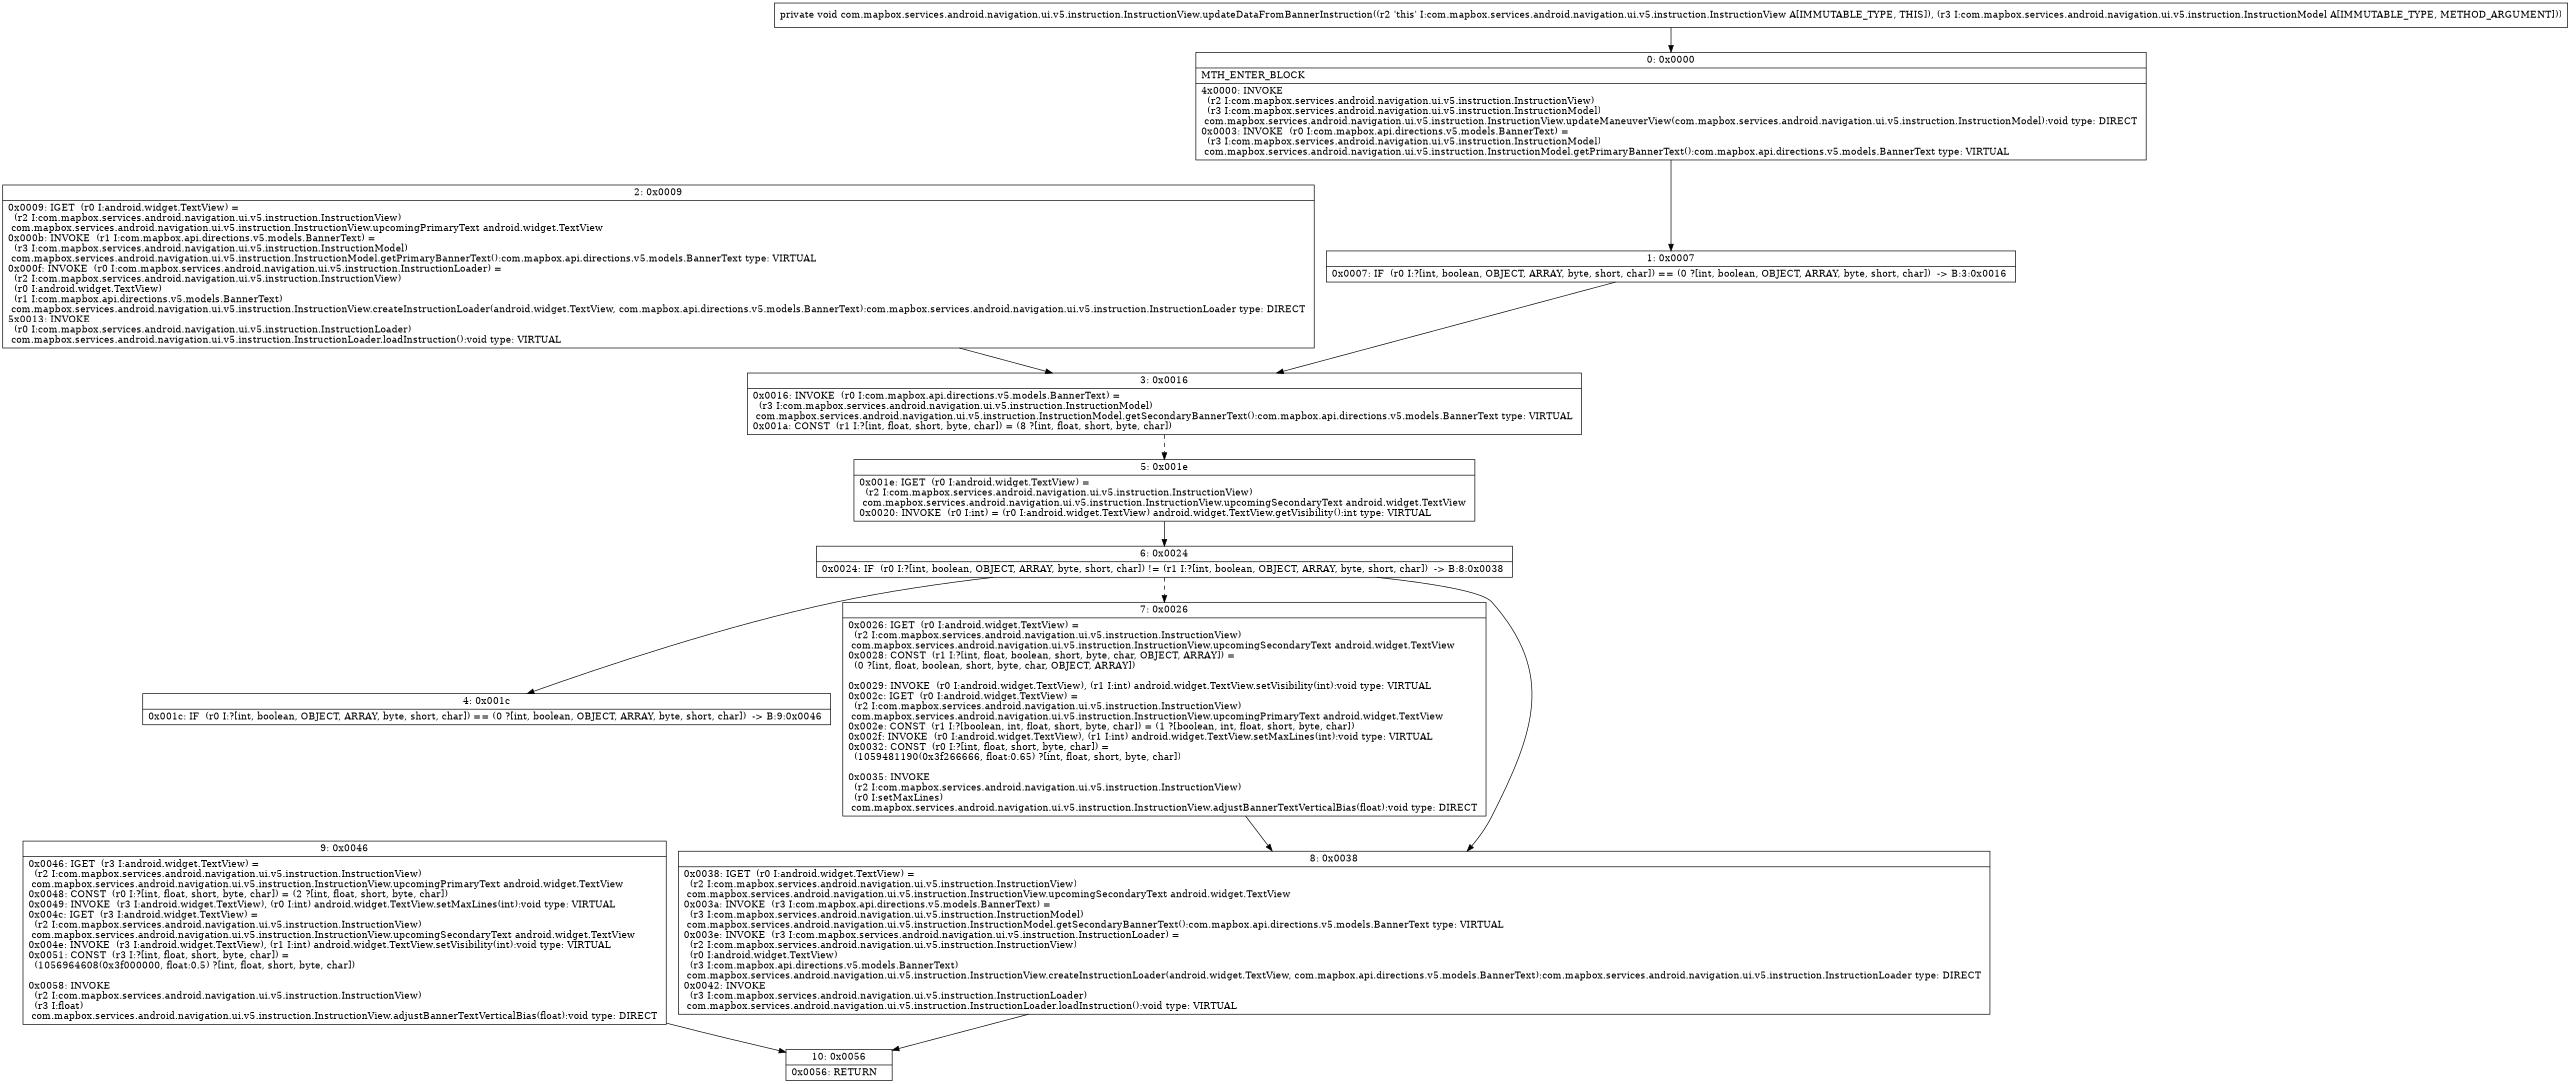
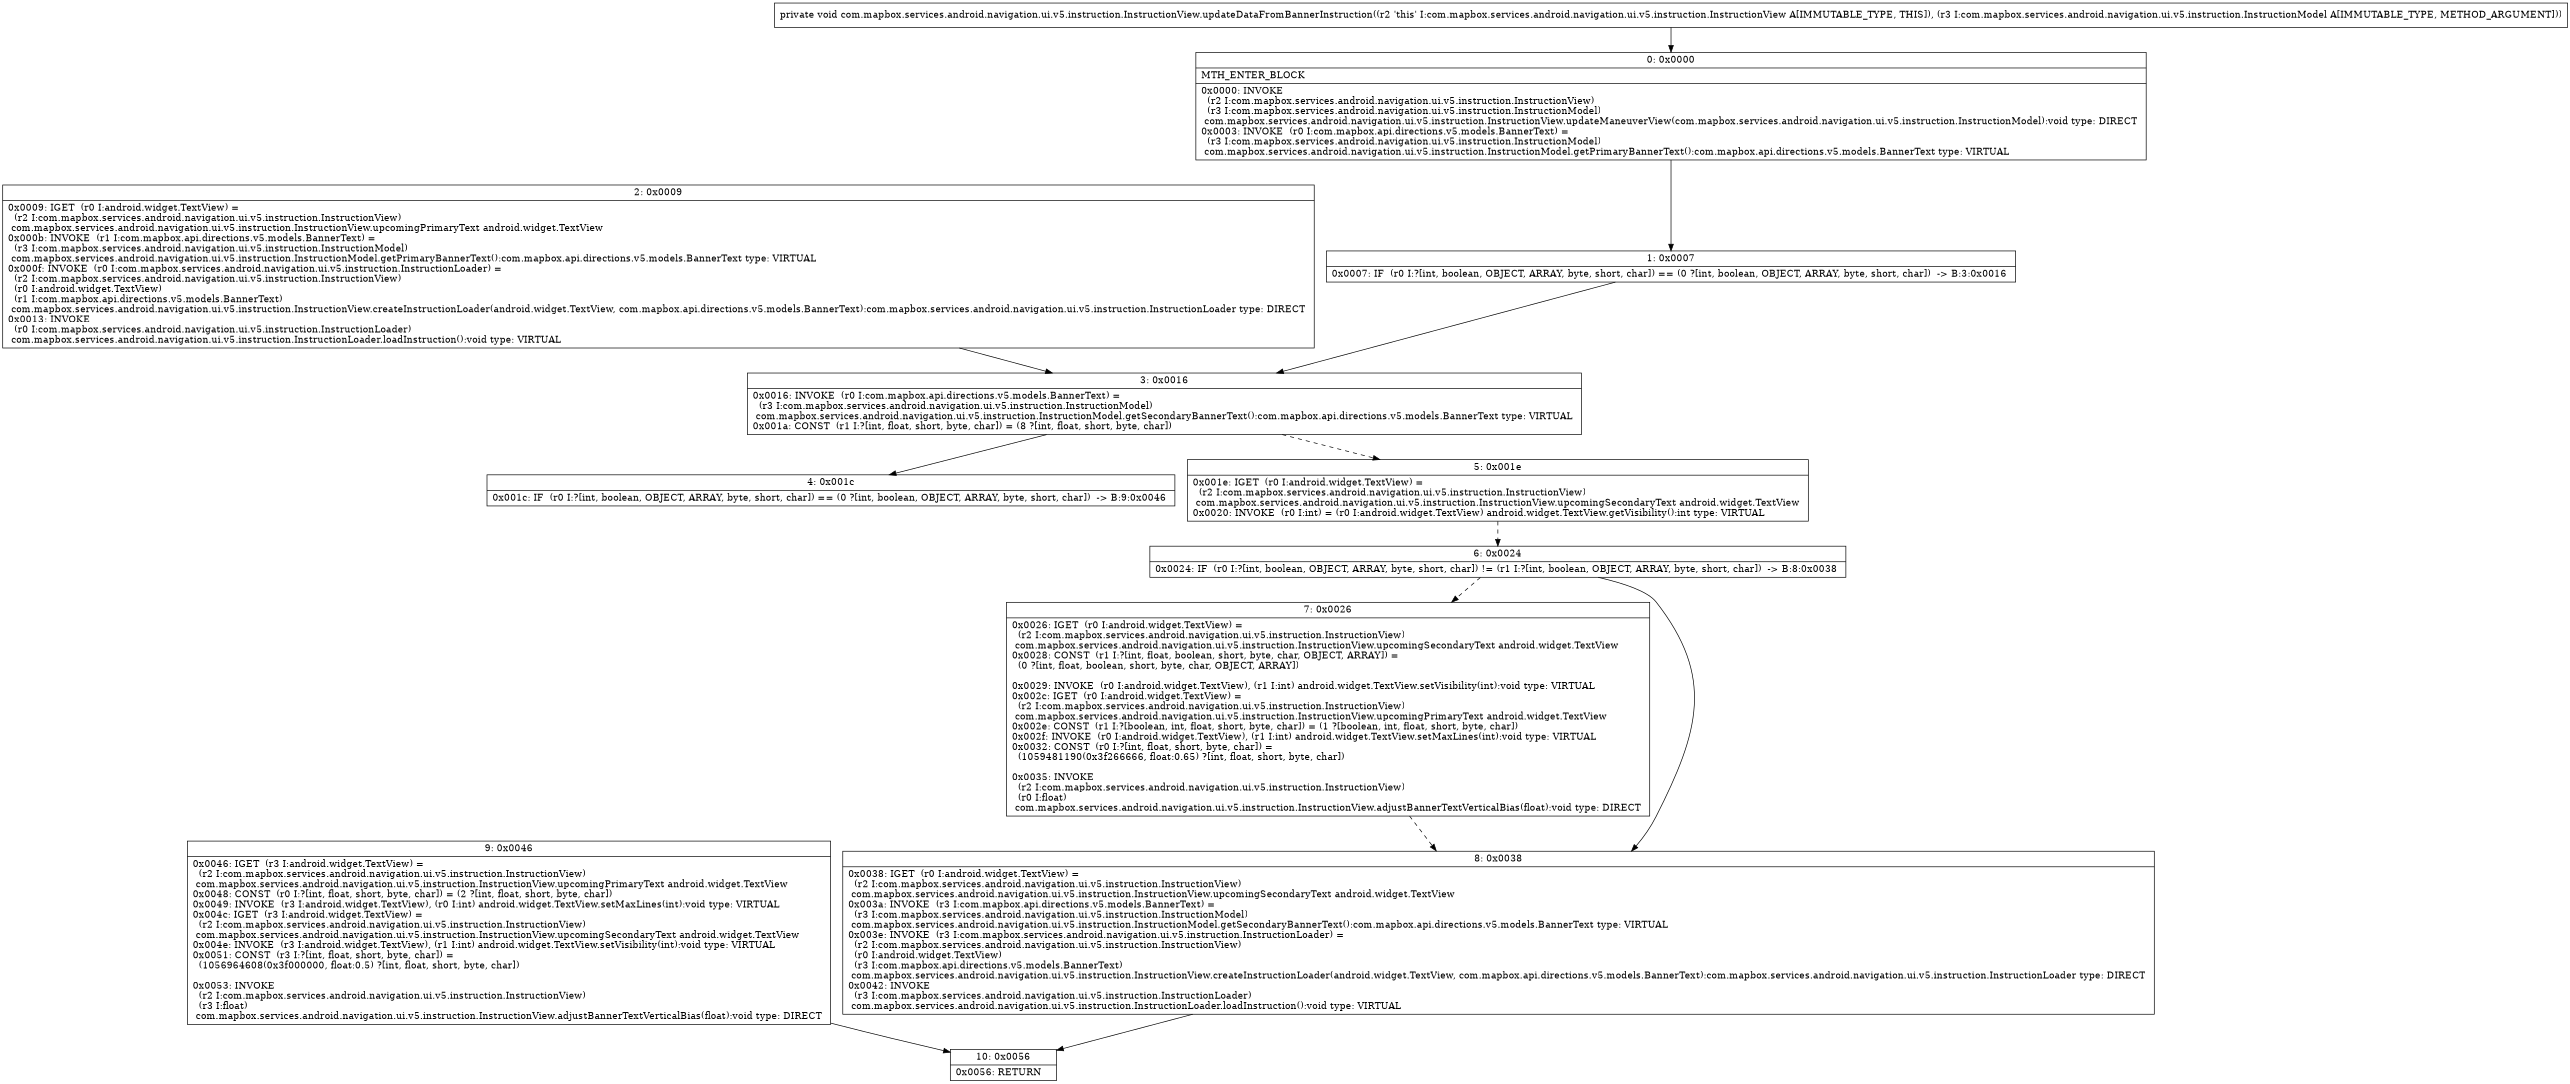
(1246, 91) -> (1246, 91)
(52, 320) -> (52, 320)
(1164, 530) -> (1498, 530)
(760, 620) -> (971, 454)
(896, 798) -> (1040, 798)
(1257, 831) -> (1421, 831)
(73, 986) -> (237, 986)
